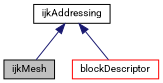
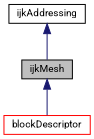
(97, 46) -> (47, 102)
